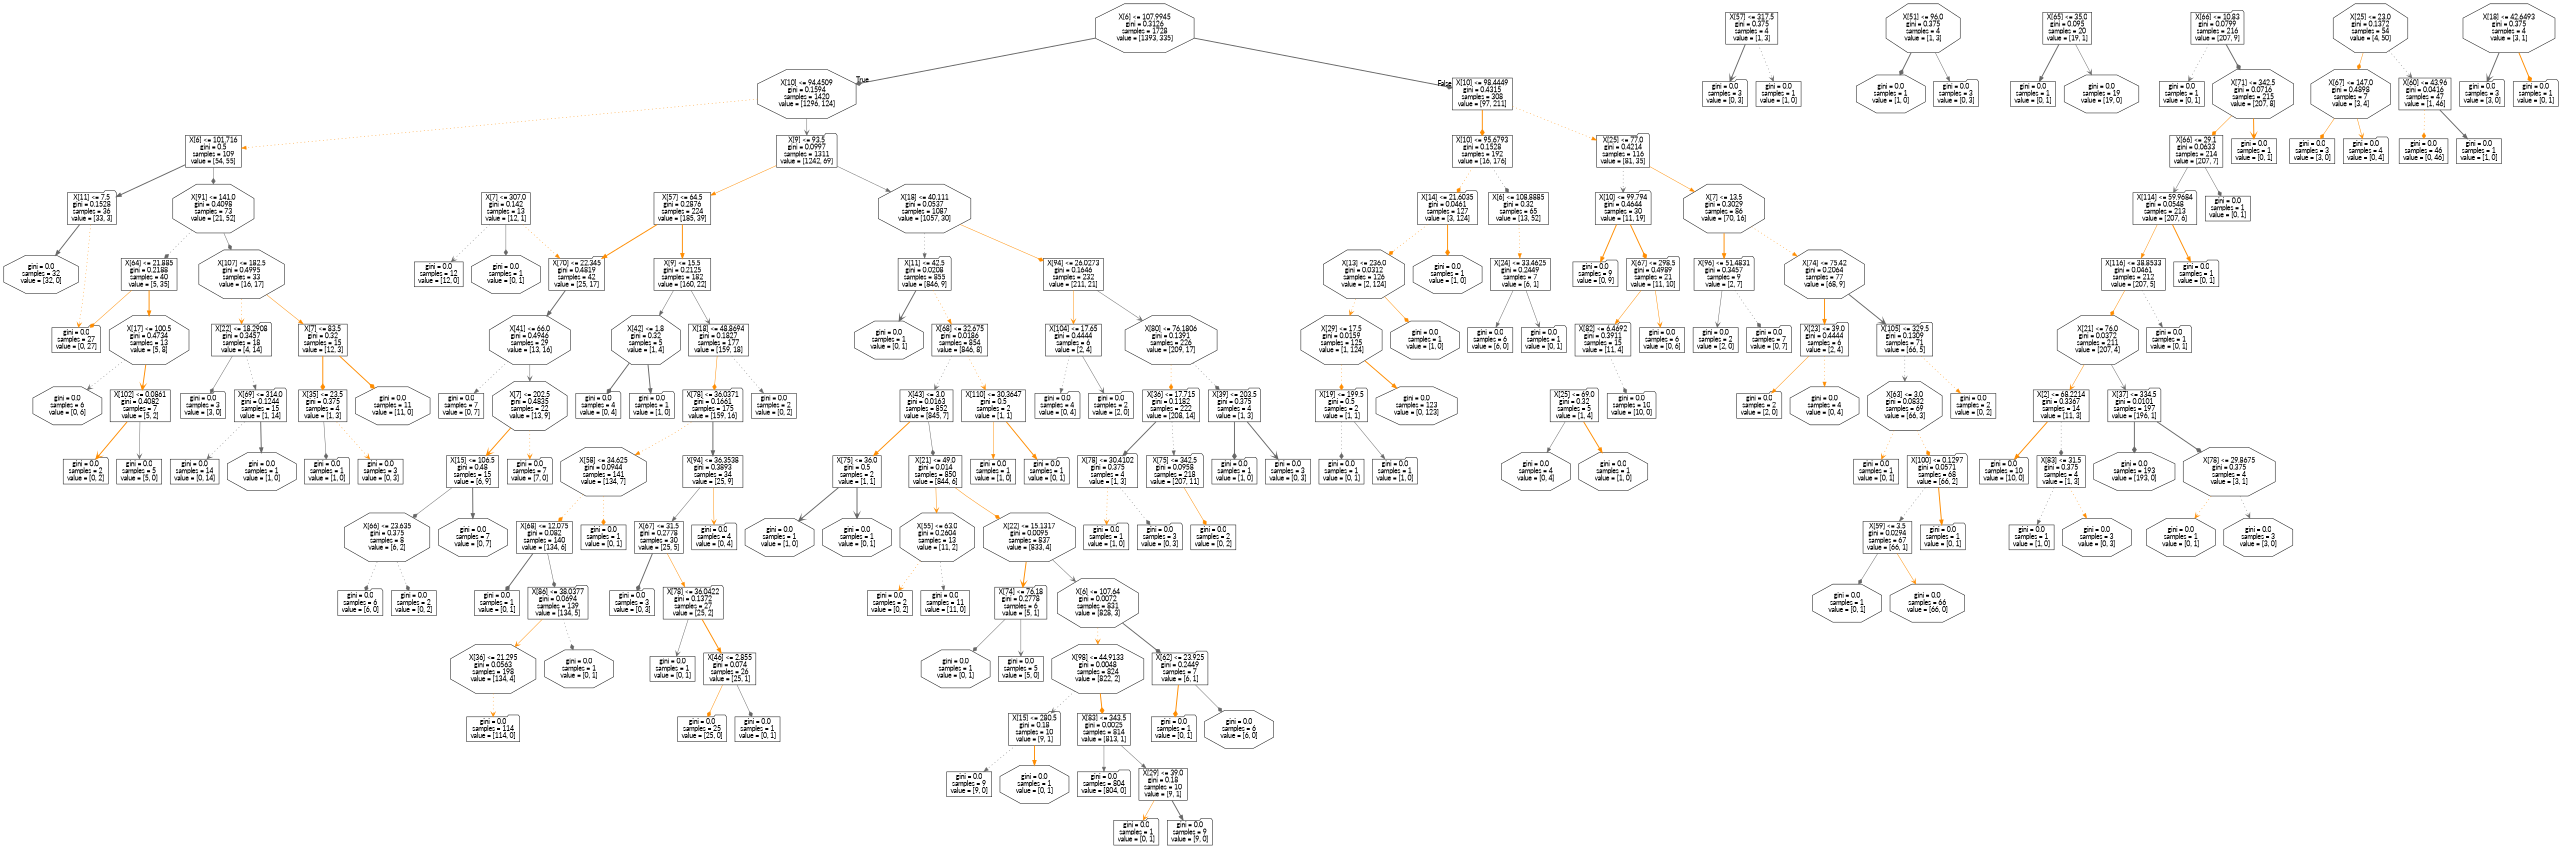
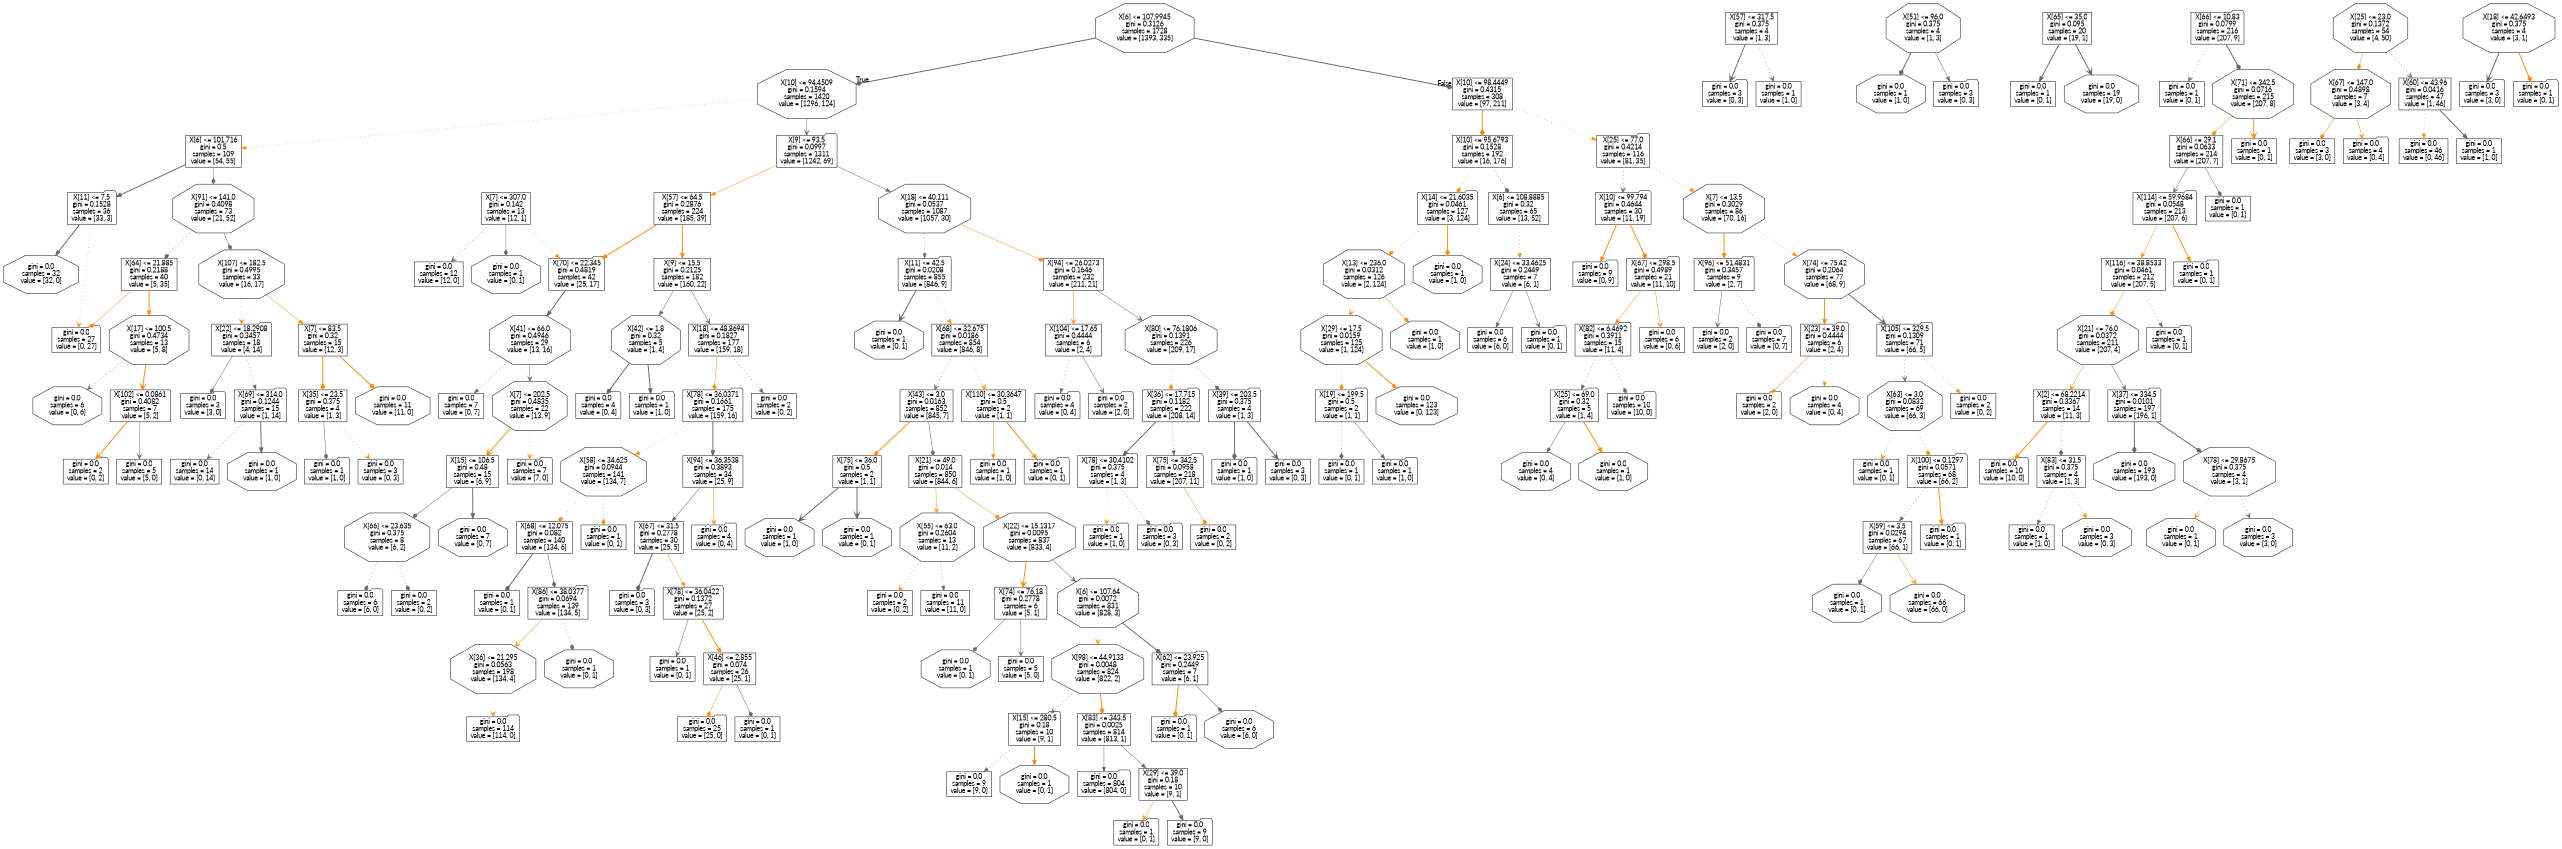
(2082, 57) -> (2082, 57)
(2424, 122) -> (2424, 122)
(1670, 178) -> (1670, 178)
none -> (1590, 371)
